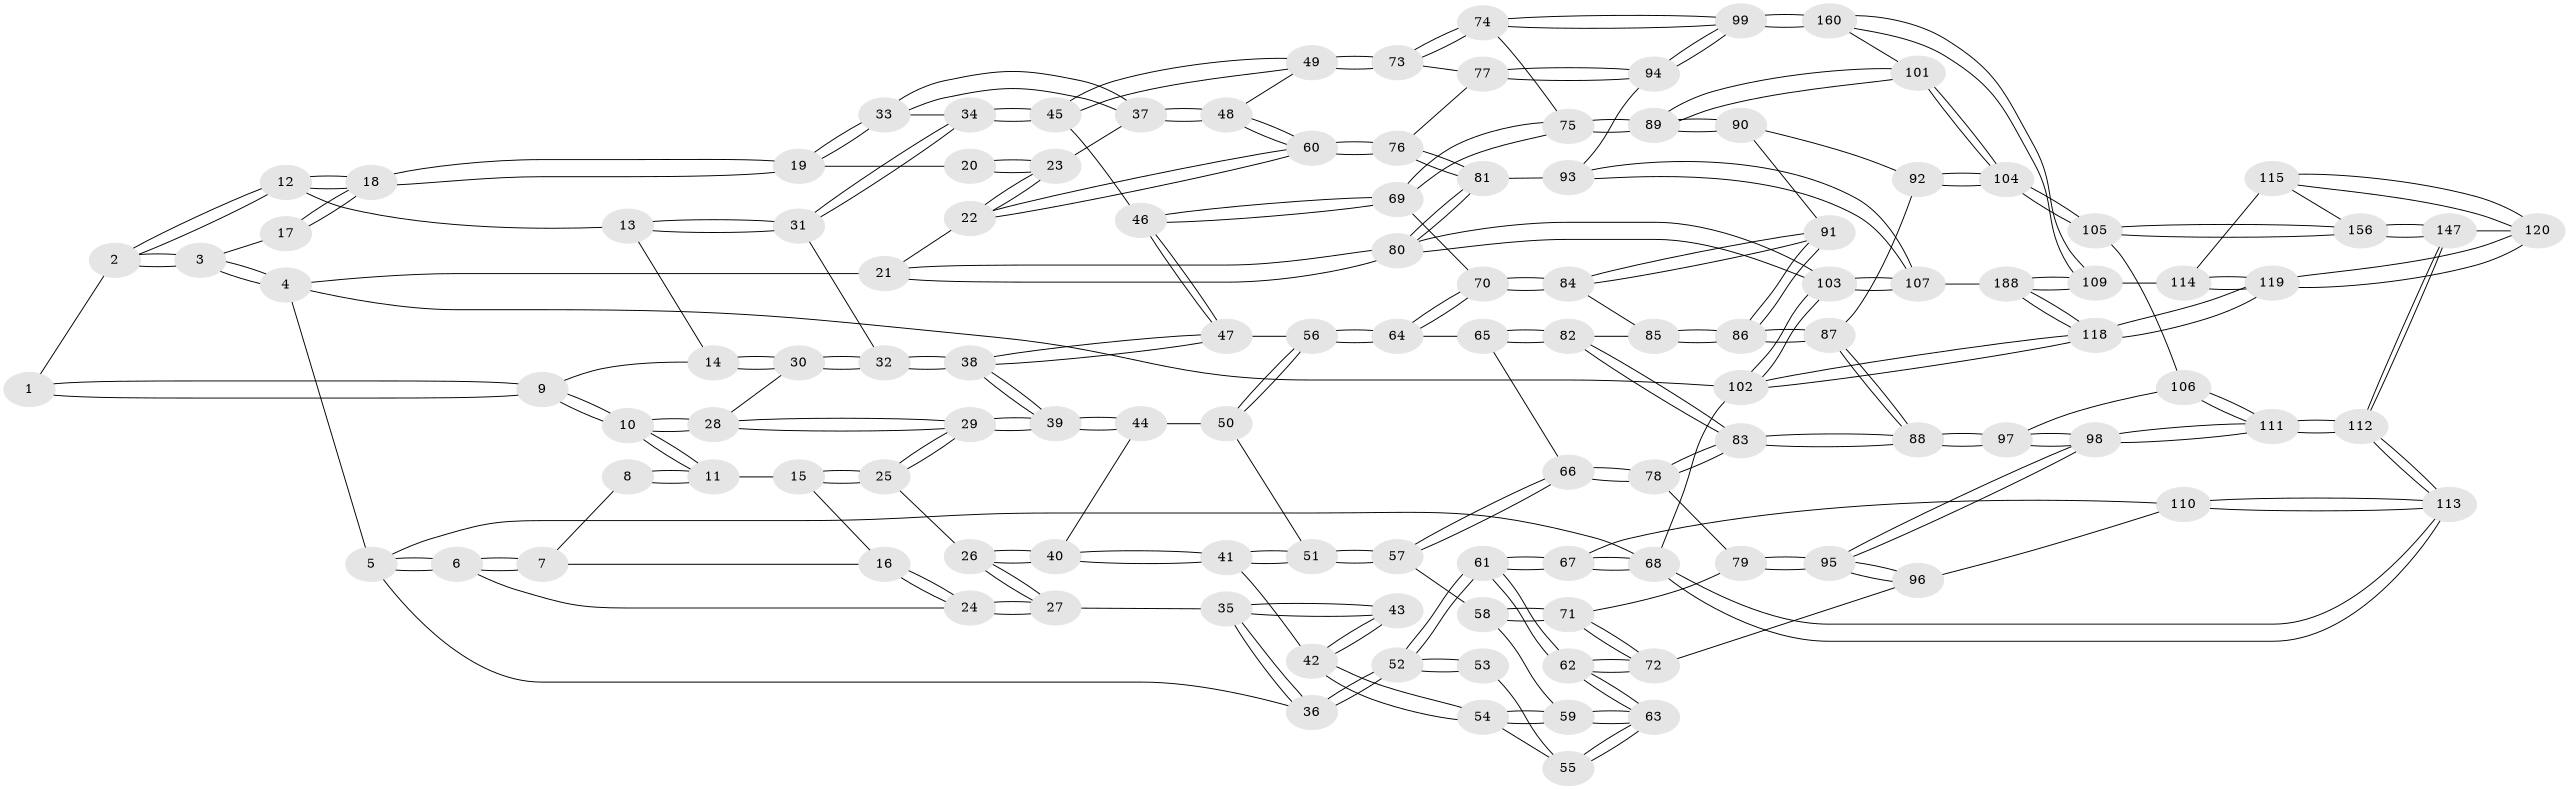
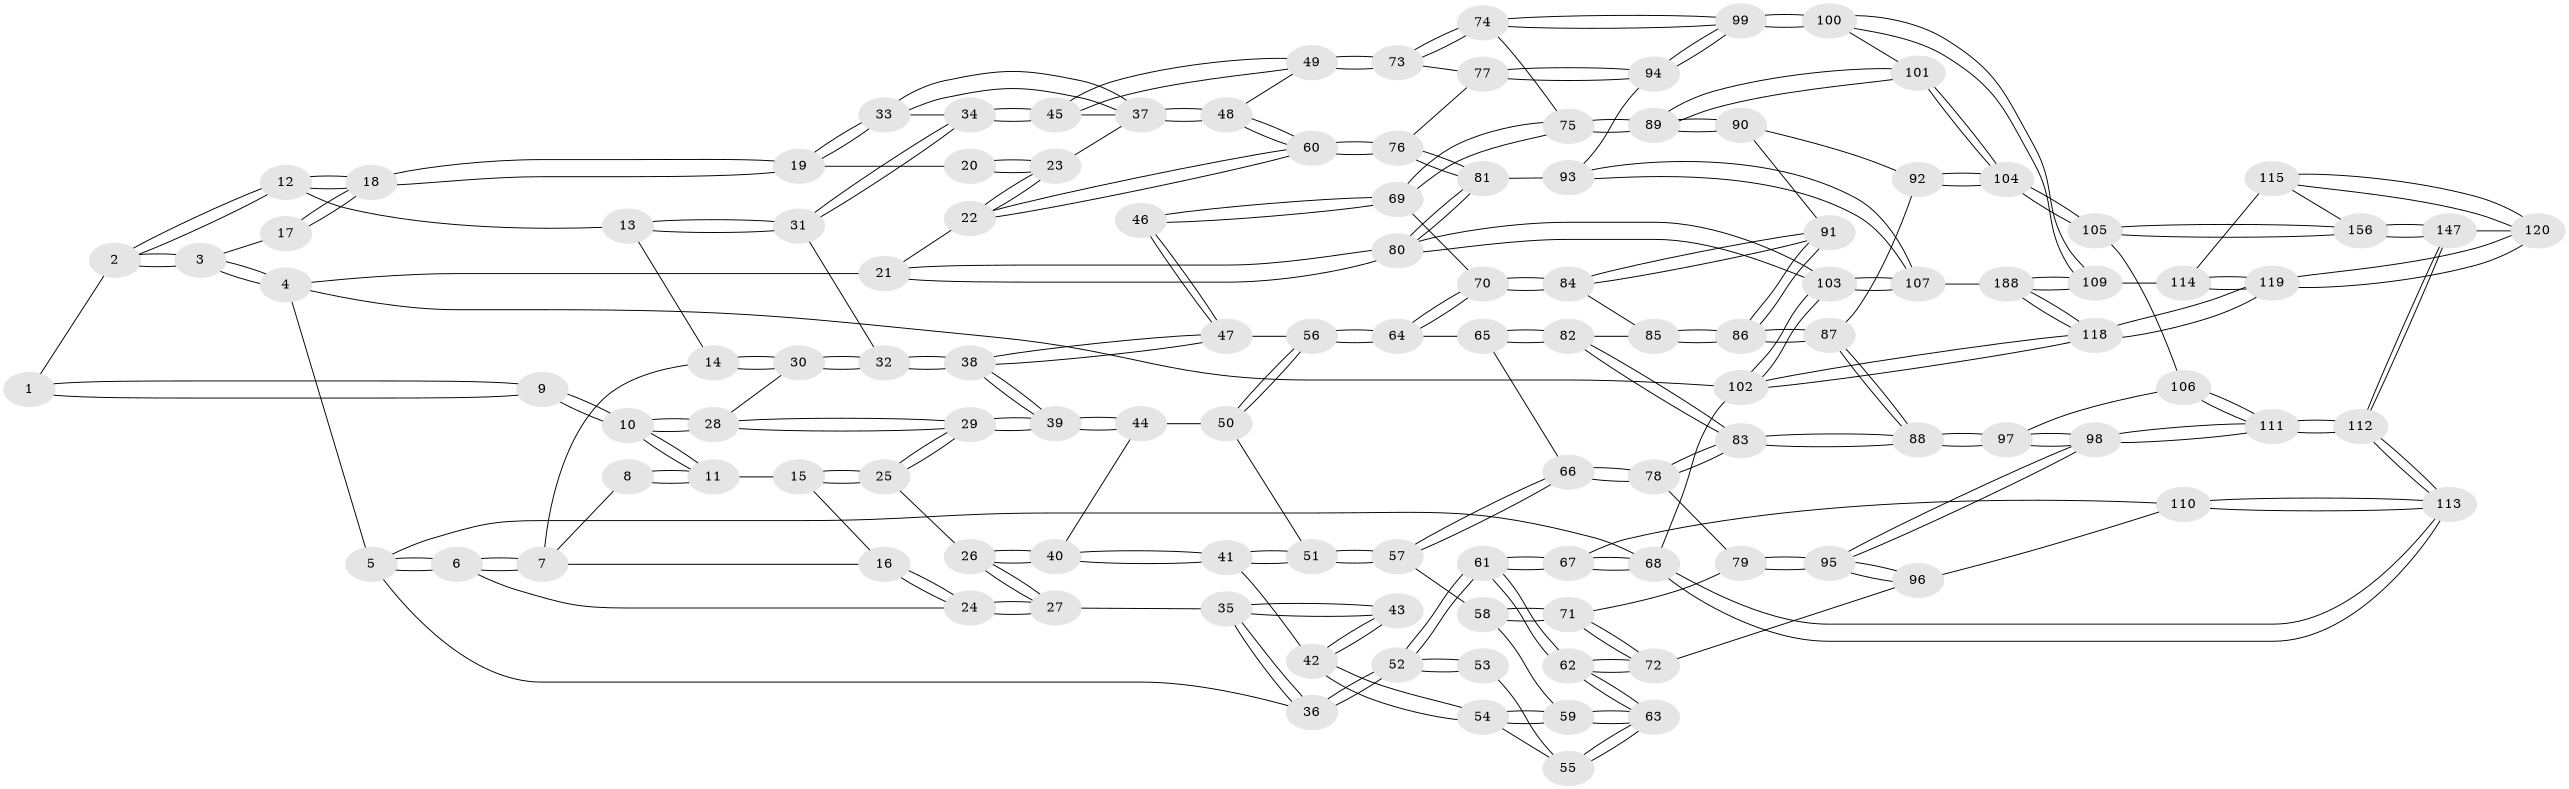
(1830, 21) -> (1830, 21)
(1101, 166) -> (1098, 115)
(625, 365) -> (582, 426)
